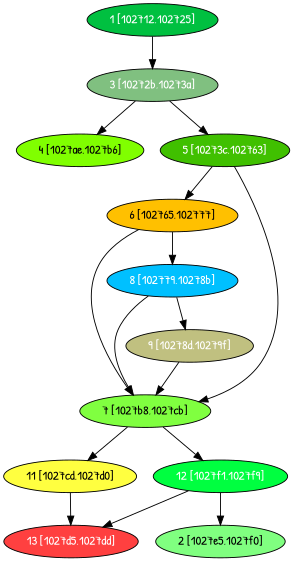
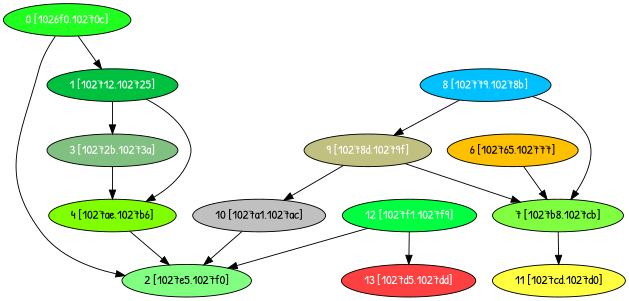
none -> (67, 20)
none -> (190, 146)
(225, 150) -> none
none -> (259, 216)
(172, 244) -> none
none -> (146, 245)
(179, 441) -> none
(71, 504) -> none
